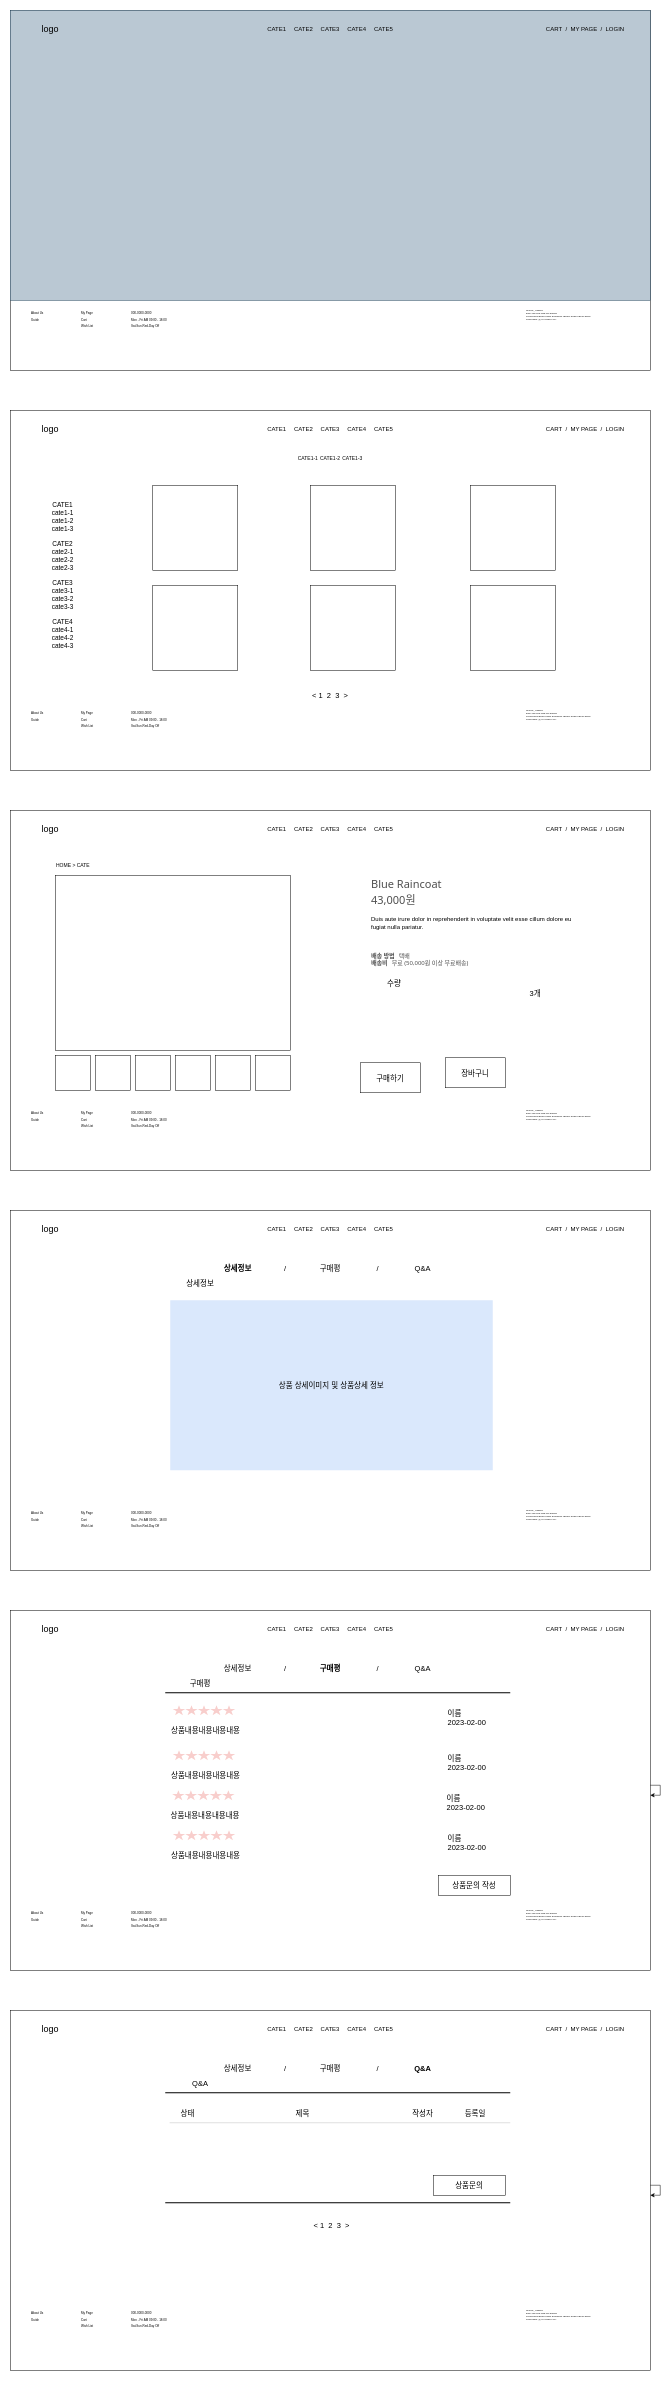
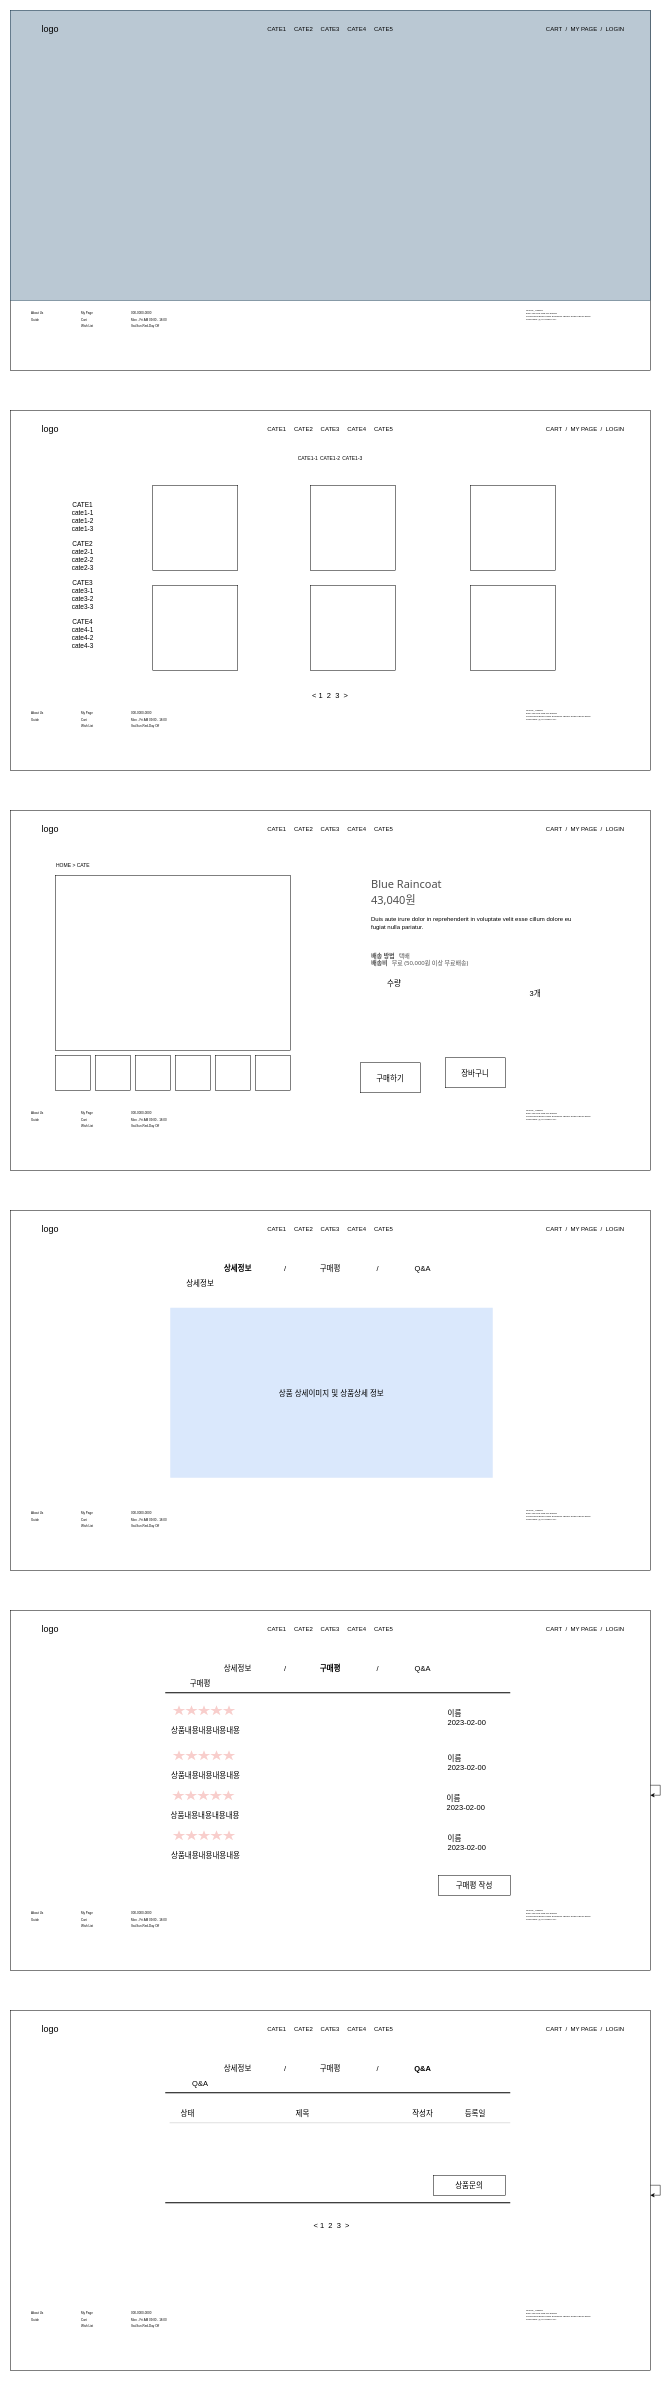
(63, 575) -> (83, 575)
(391, 893) -> (391, 893)
(332, 1385) -> (332, 1393)
(474, 1885) -> (474, 1885)
